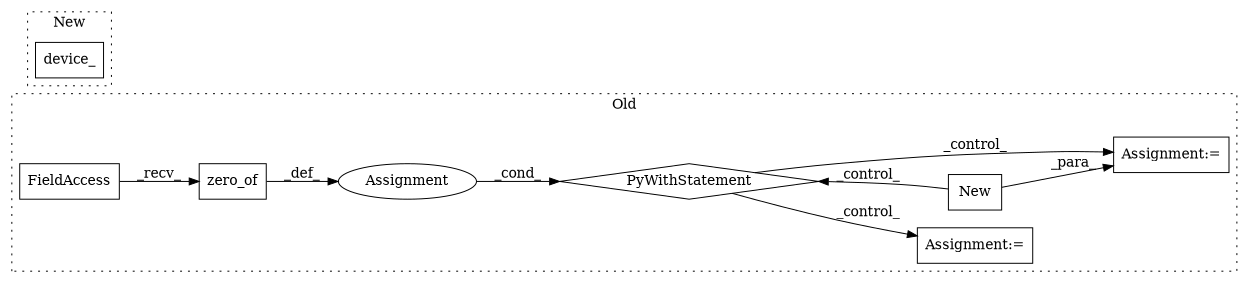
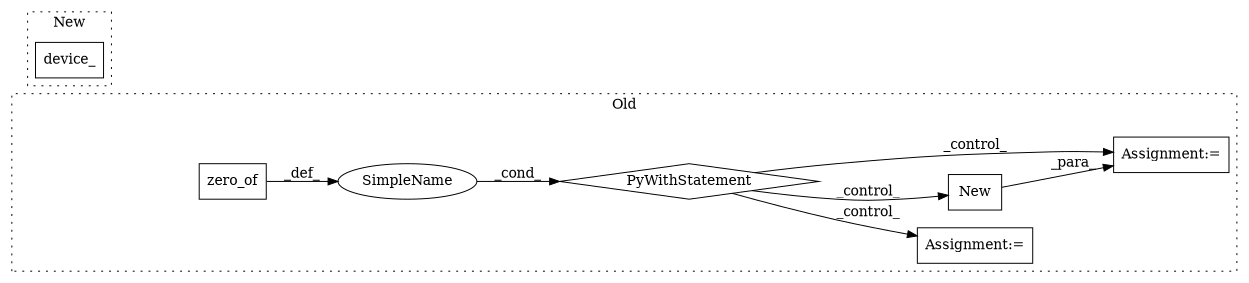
(70, 181) -> none
(407, 181) -> (407, 181)
(888, 184) -> (845, 200)
